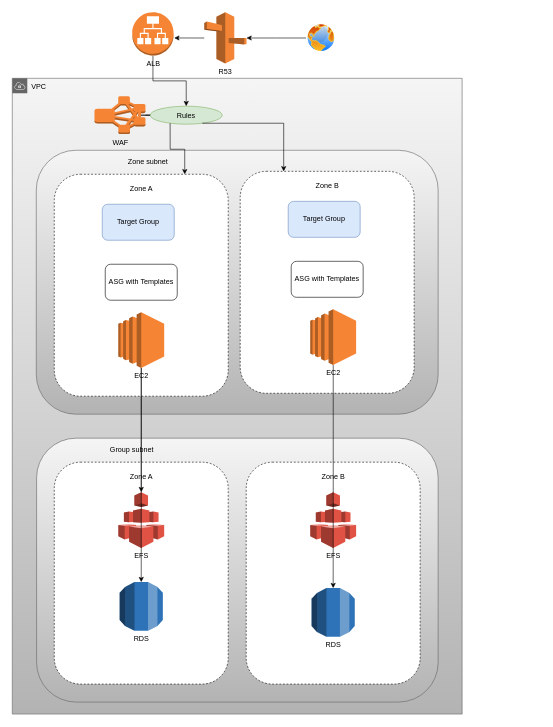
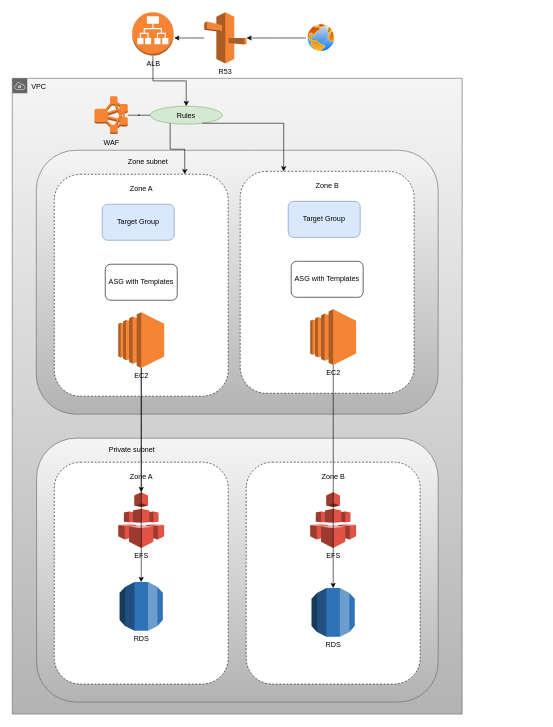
(120, 115) -> (111, 115)
(132, 450) -> (132, 450)
